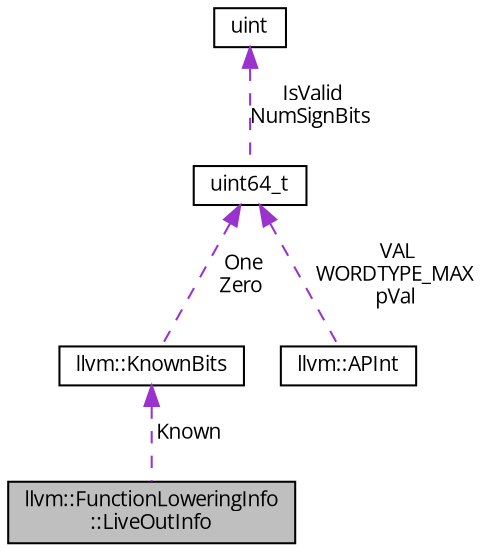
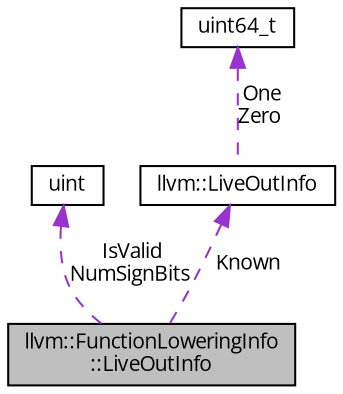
(250, 117) -> (67, 281)
(152, 366) -> (238, 186)
(348, 366) -> none
